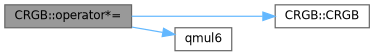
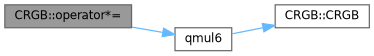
(197, 16) -> (248, 31)
